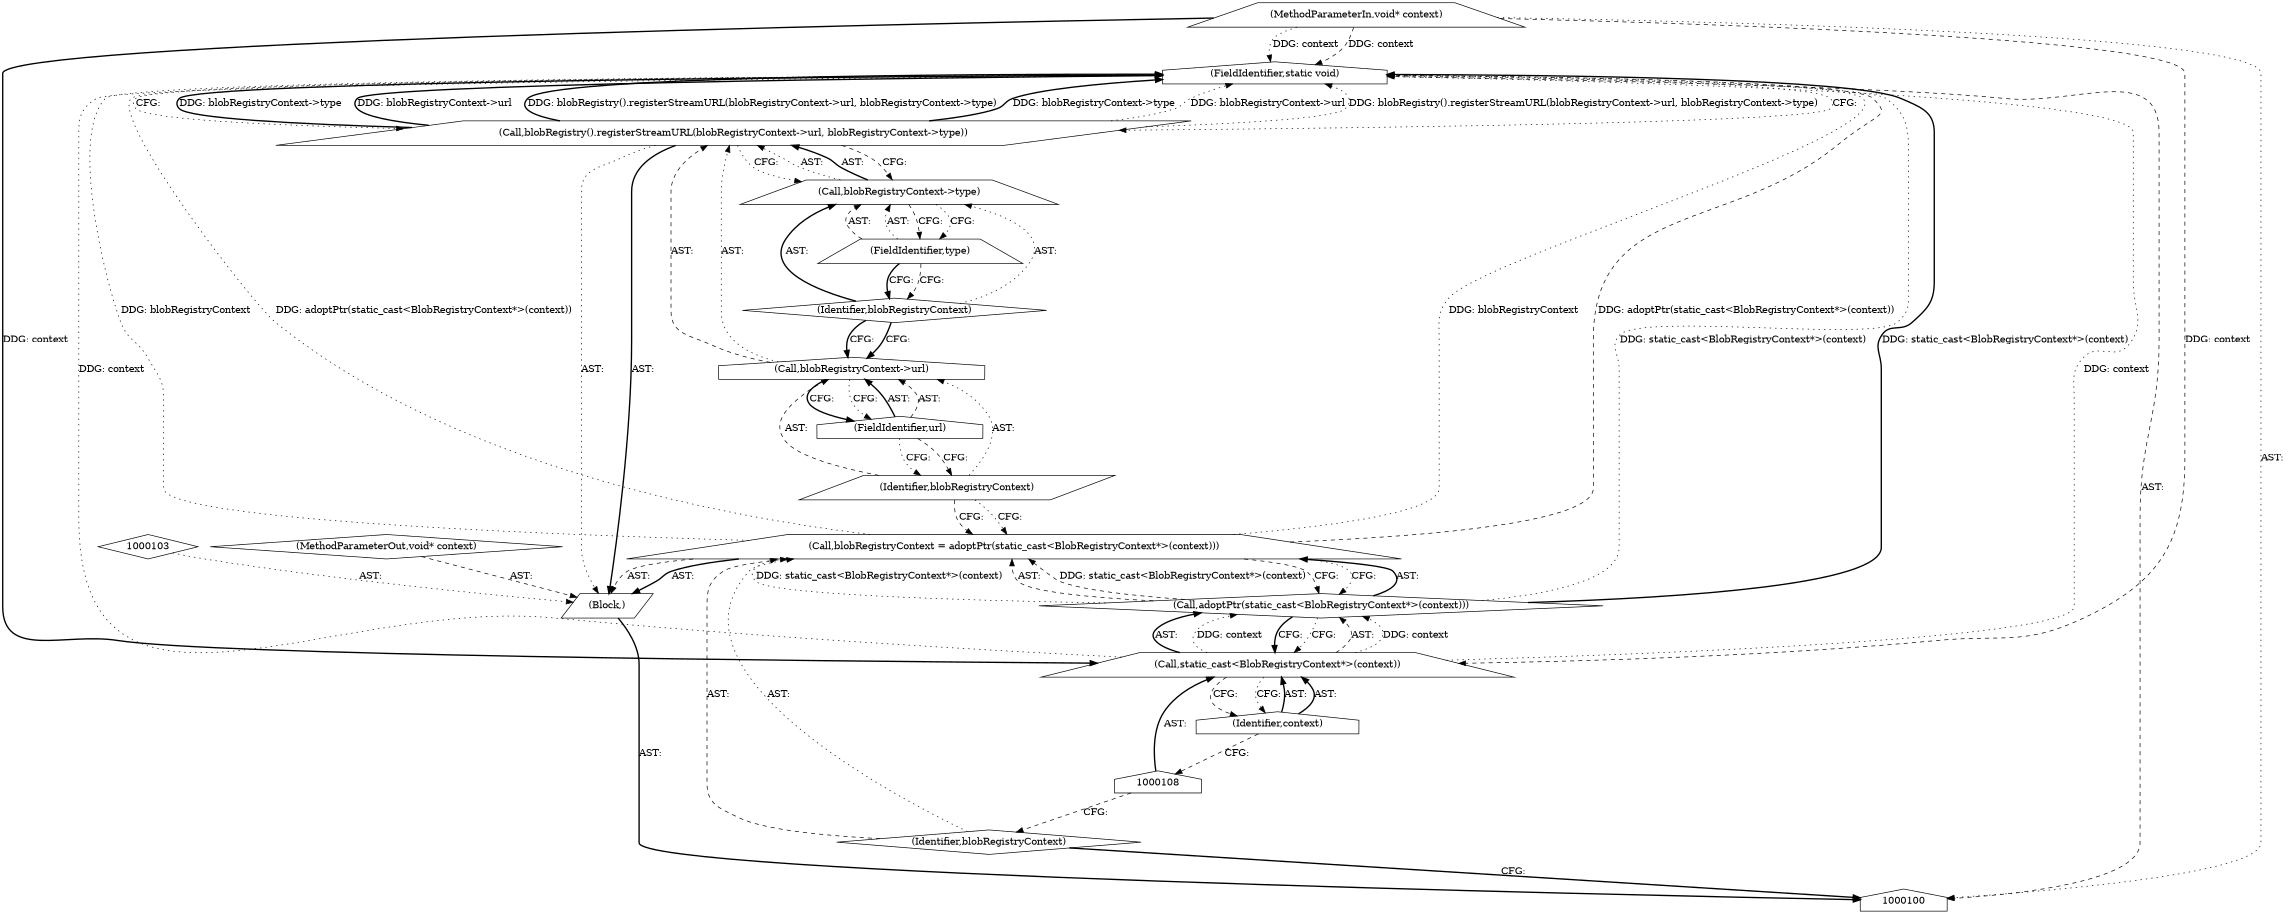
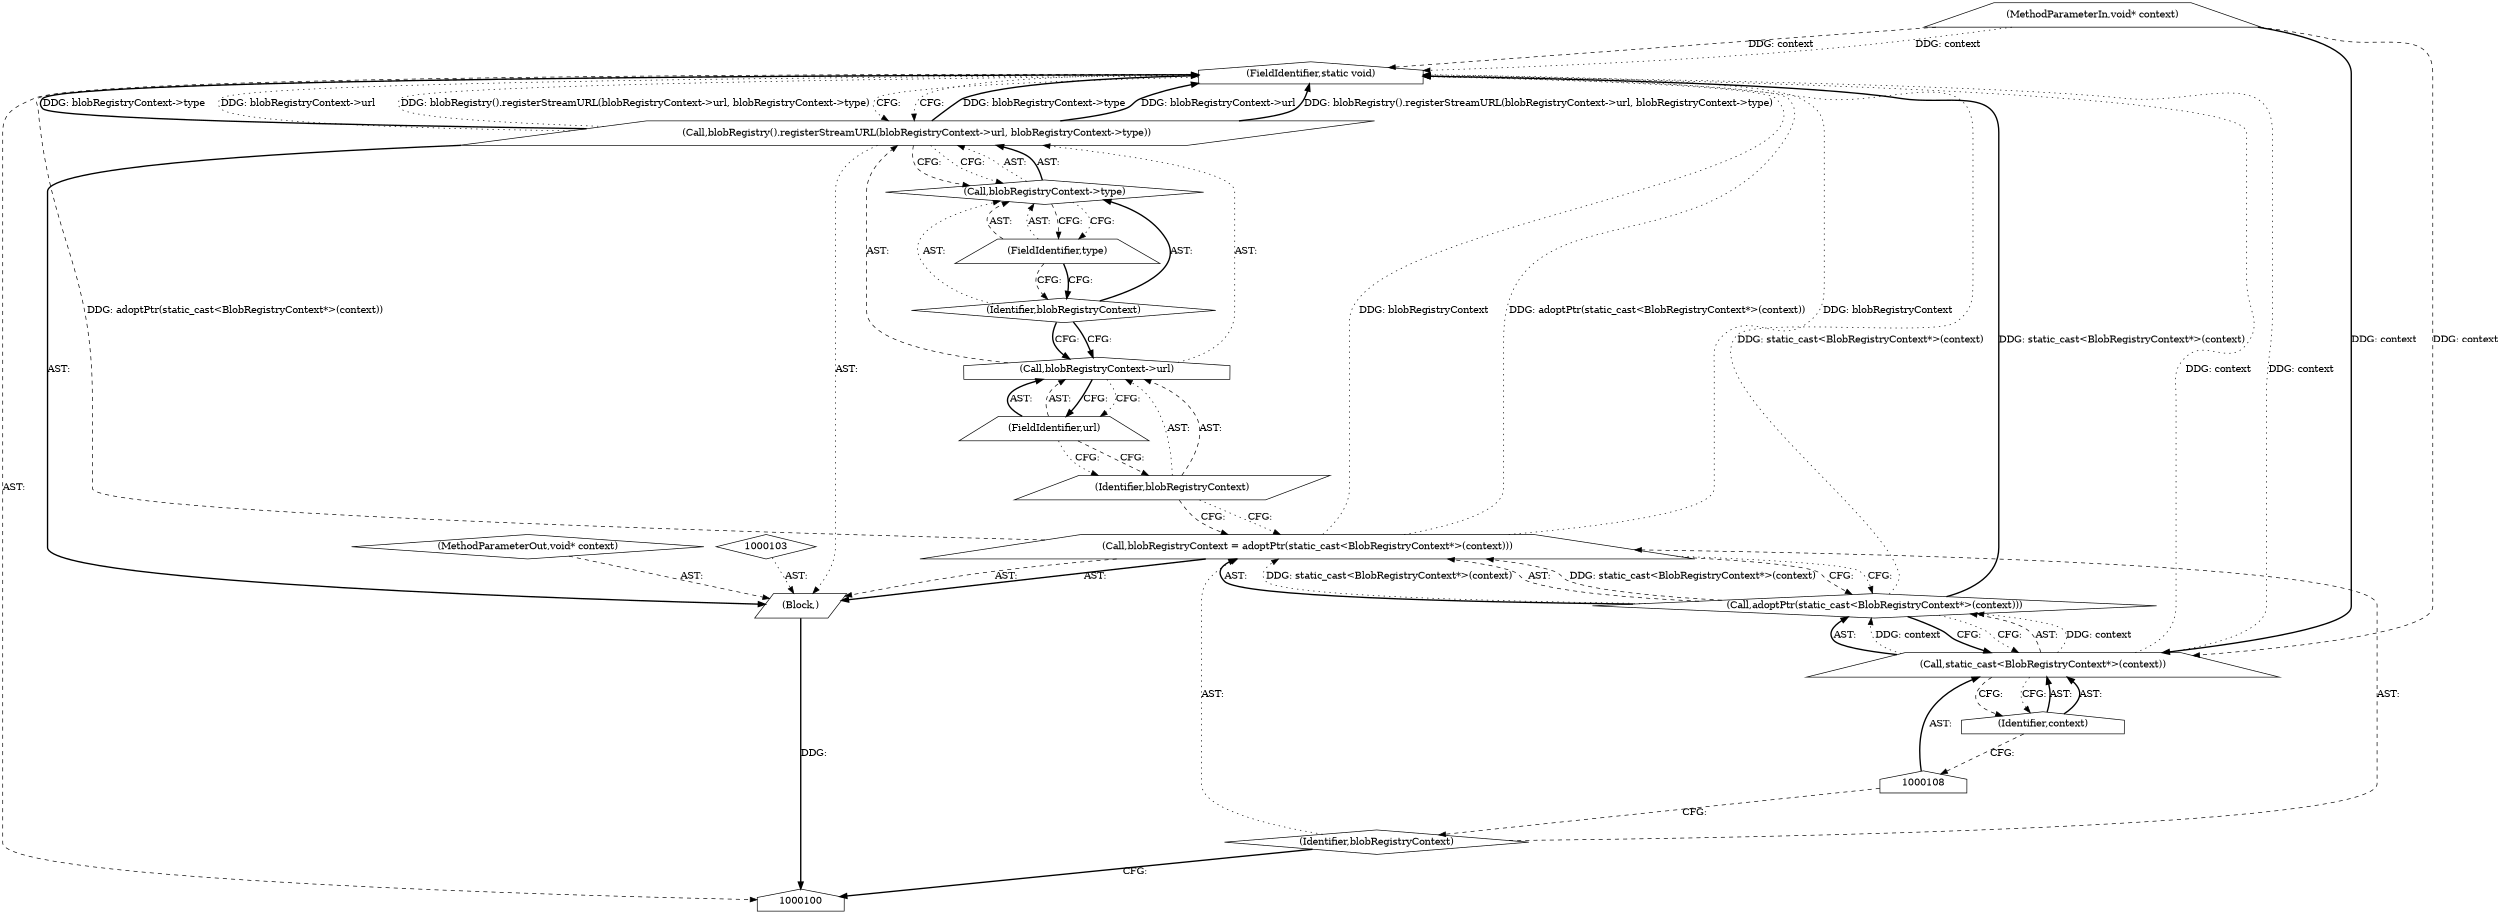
(899, 192) -> (1045, 192)
(2261, 232) -> none
(900, 429) -> (1054, 429)
(652, 754) -> (815, 754)
